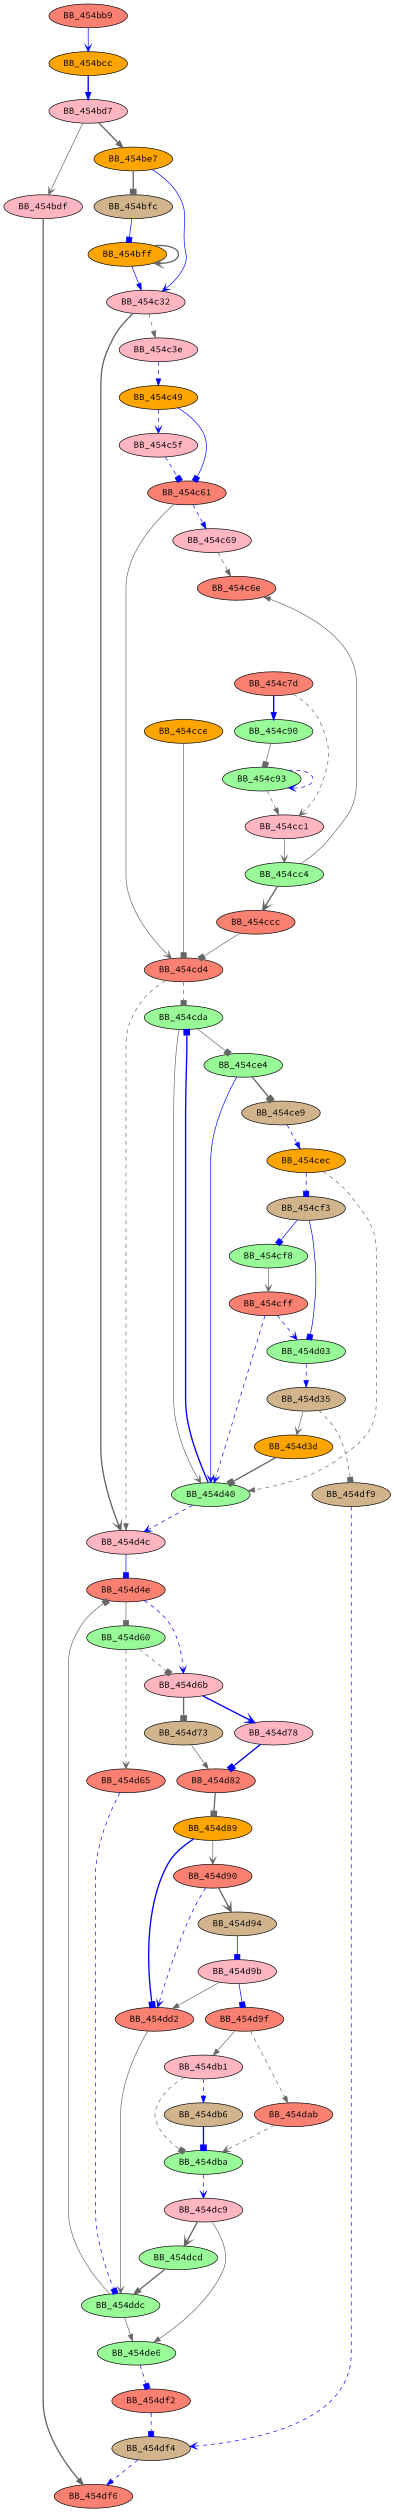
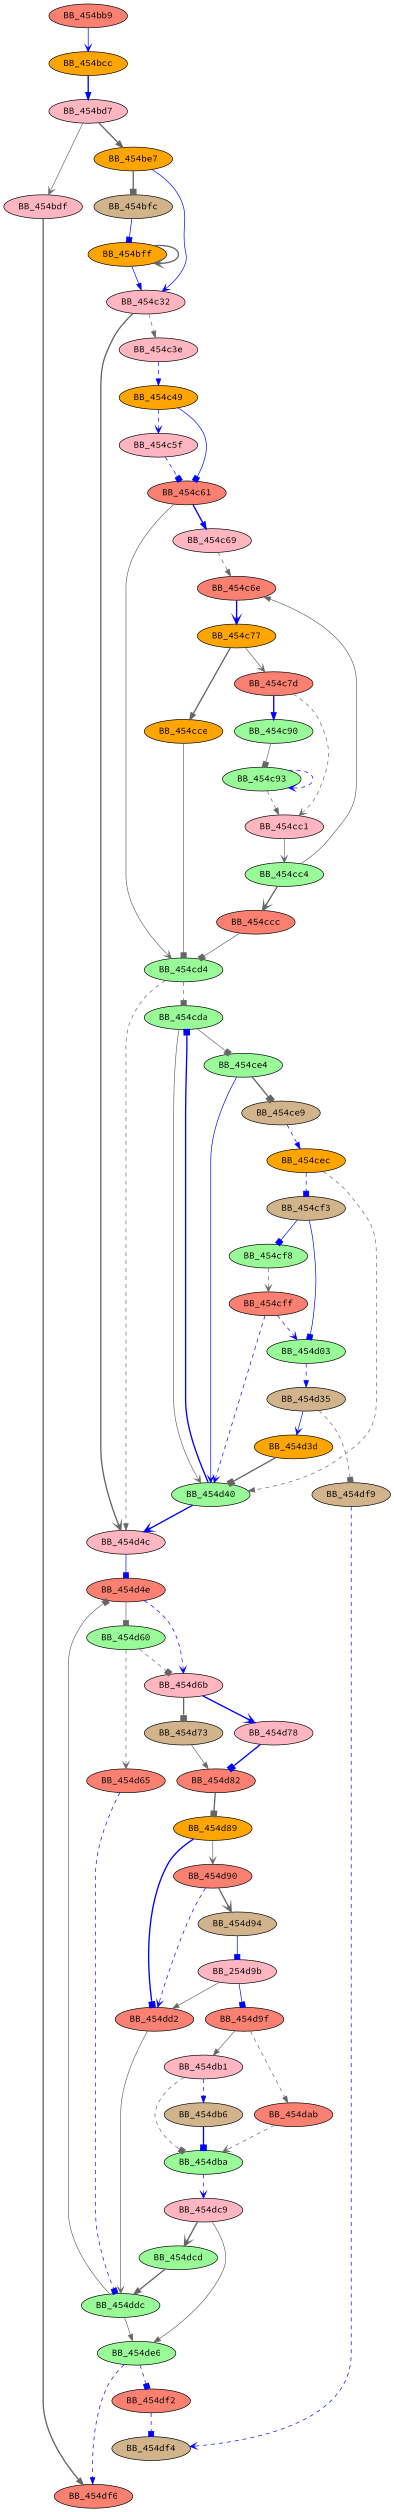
(198, 514) -> (198, 514)
none -> (237, 636)
(184, 970) -> (184, 970)
(268, 1277) -> (268, 1277)
(301, 1420) -> (301, 1420)
(171, 1517) -> (171, 1517)
(237, 1972) -> (237, 1972)
(125, 2470) -> (97, 2417)
